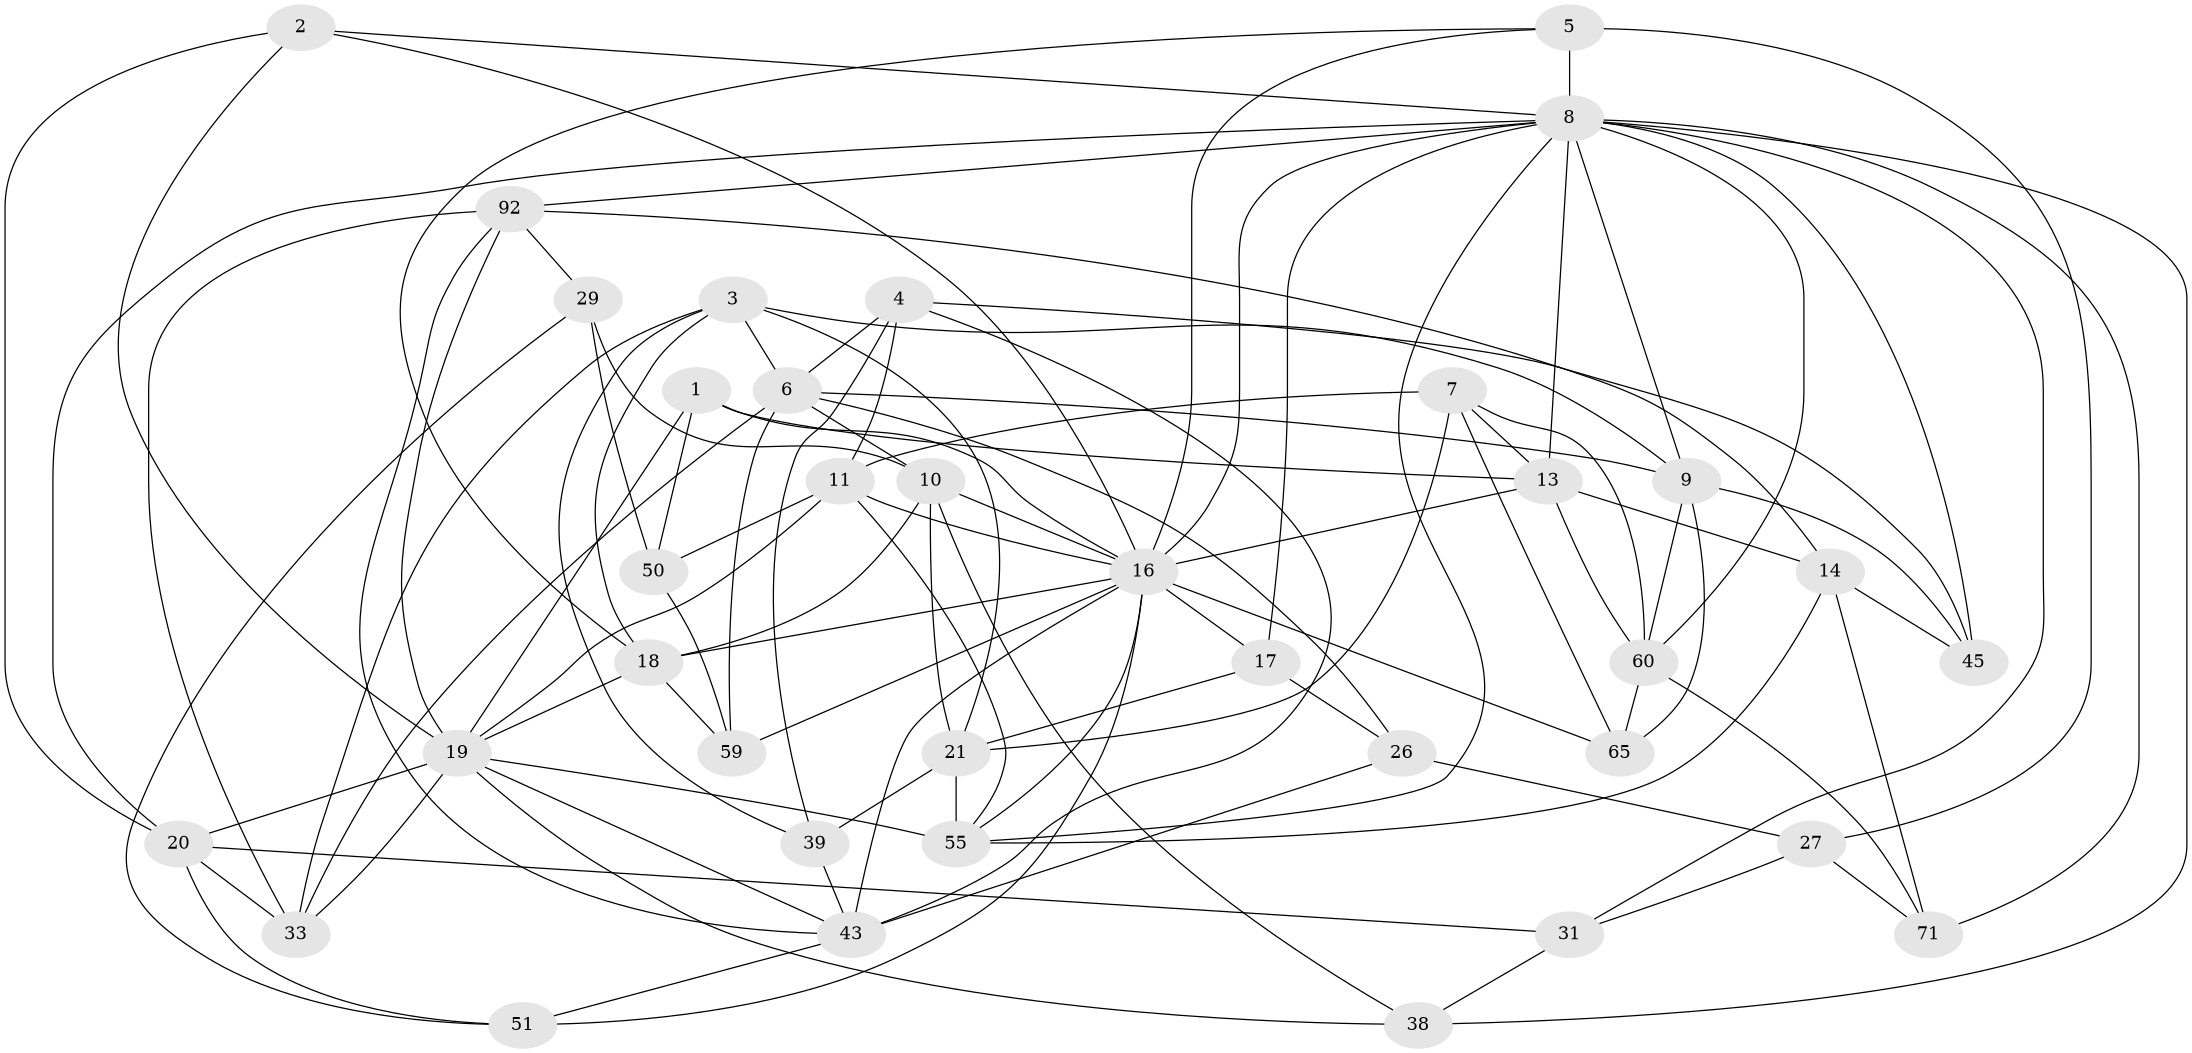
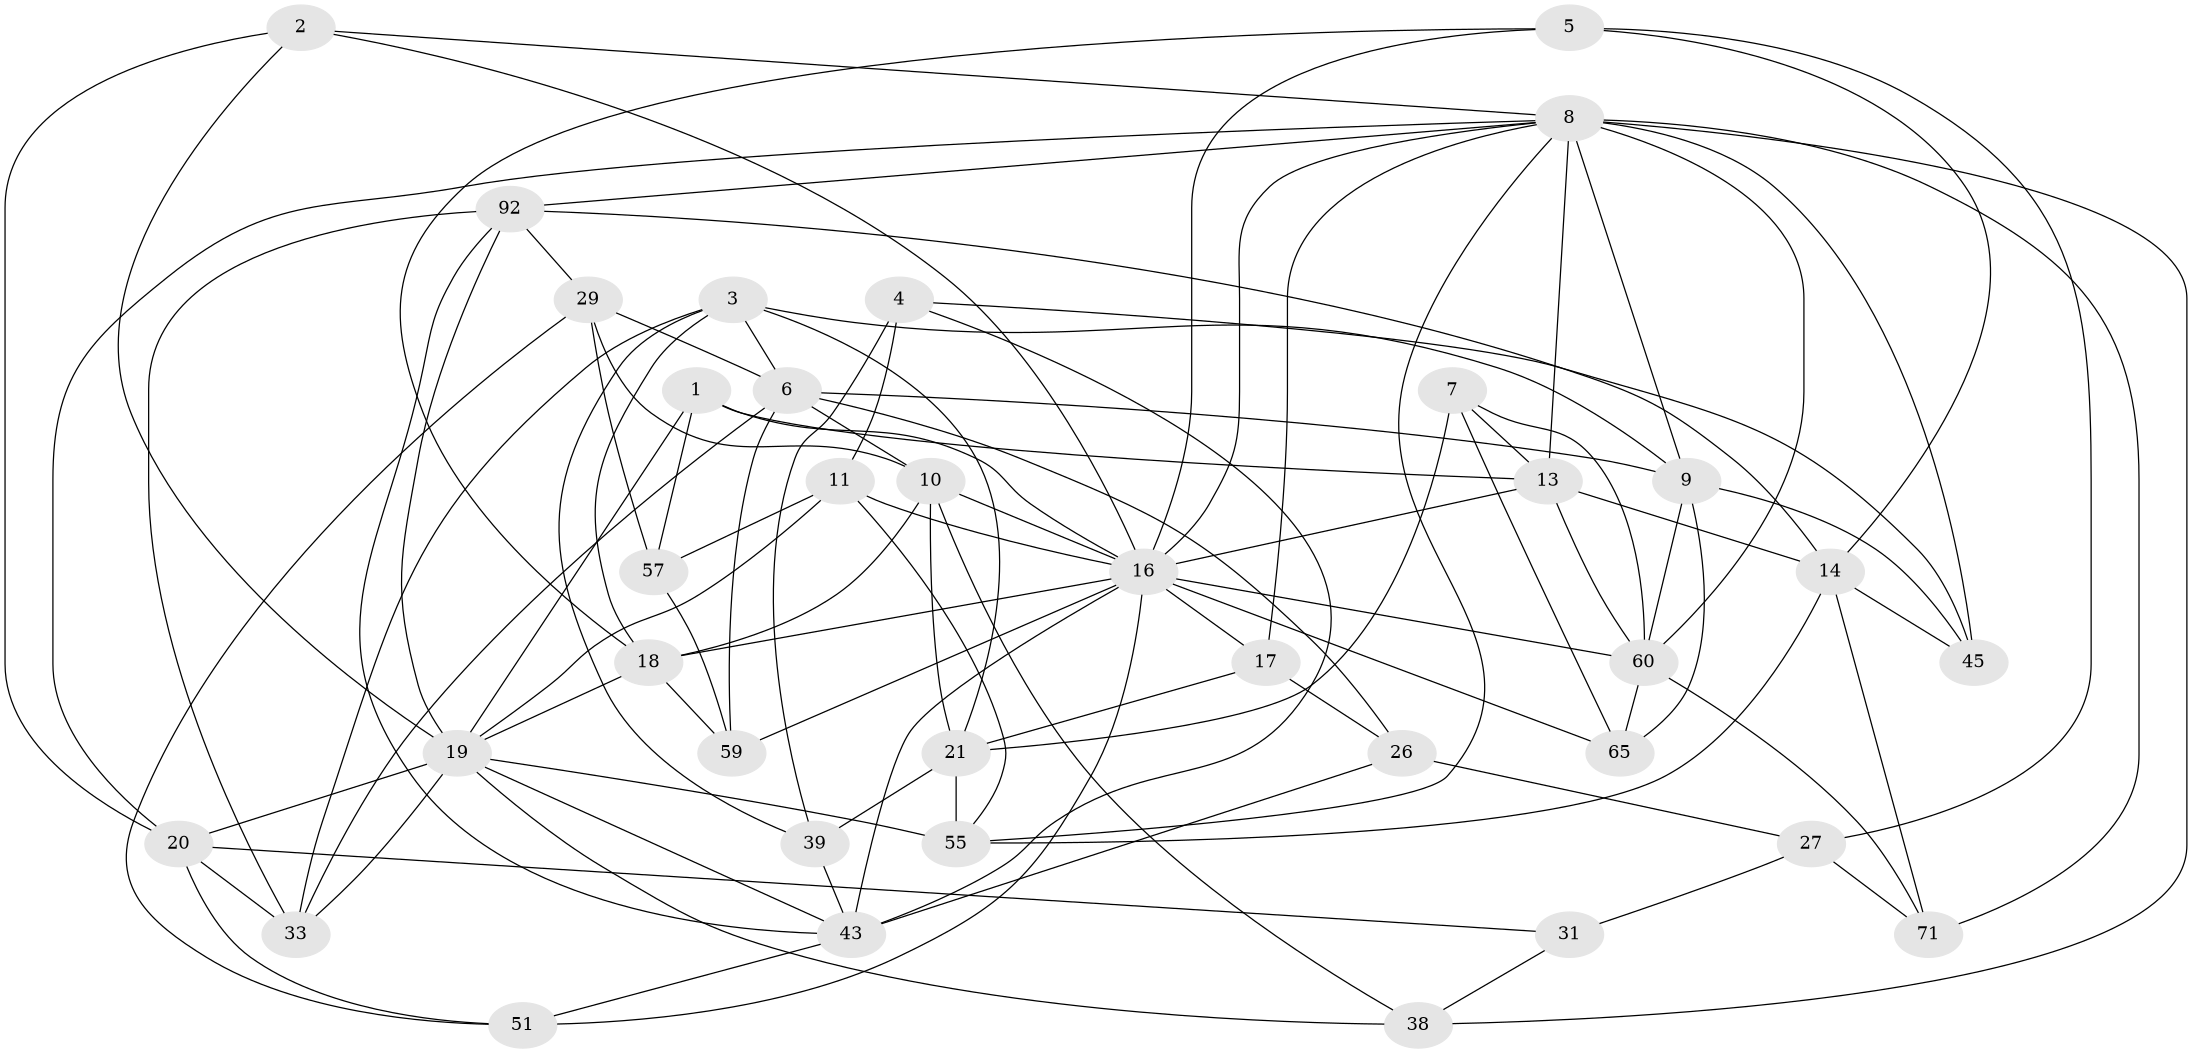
(1570, 73) -> (1966, 189)
(838, 349) -> (689, 344)
(1098, 416) -> none
(2043, 507) -> none
(654, 572) -> (654, 572)
(1090, 730) -> (1394, 617)
